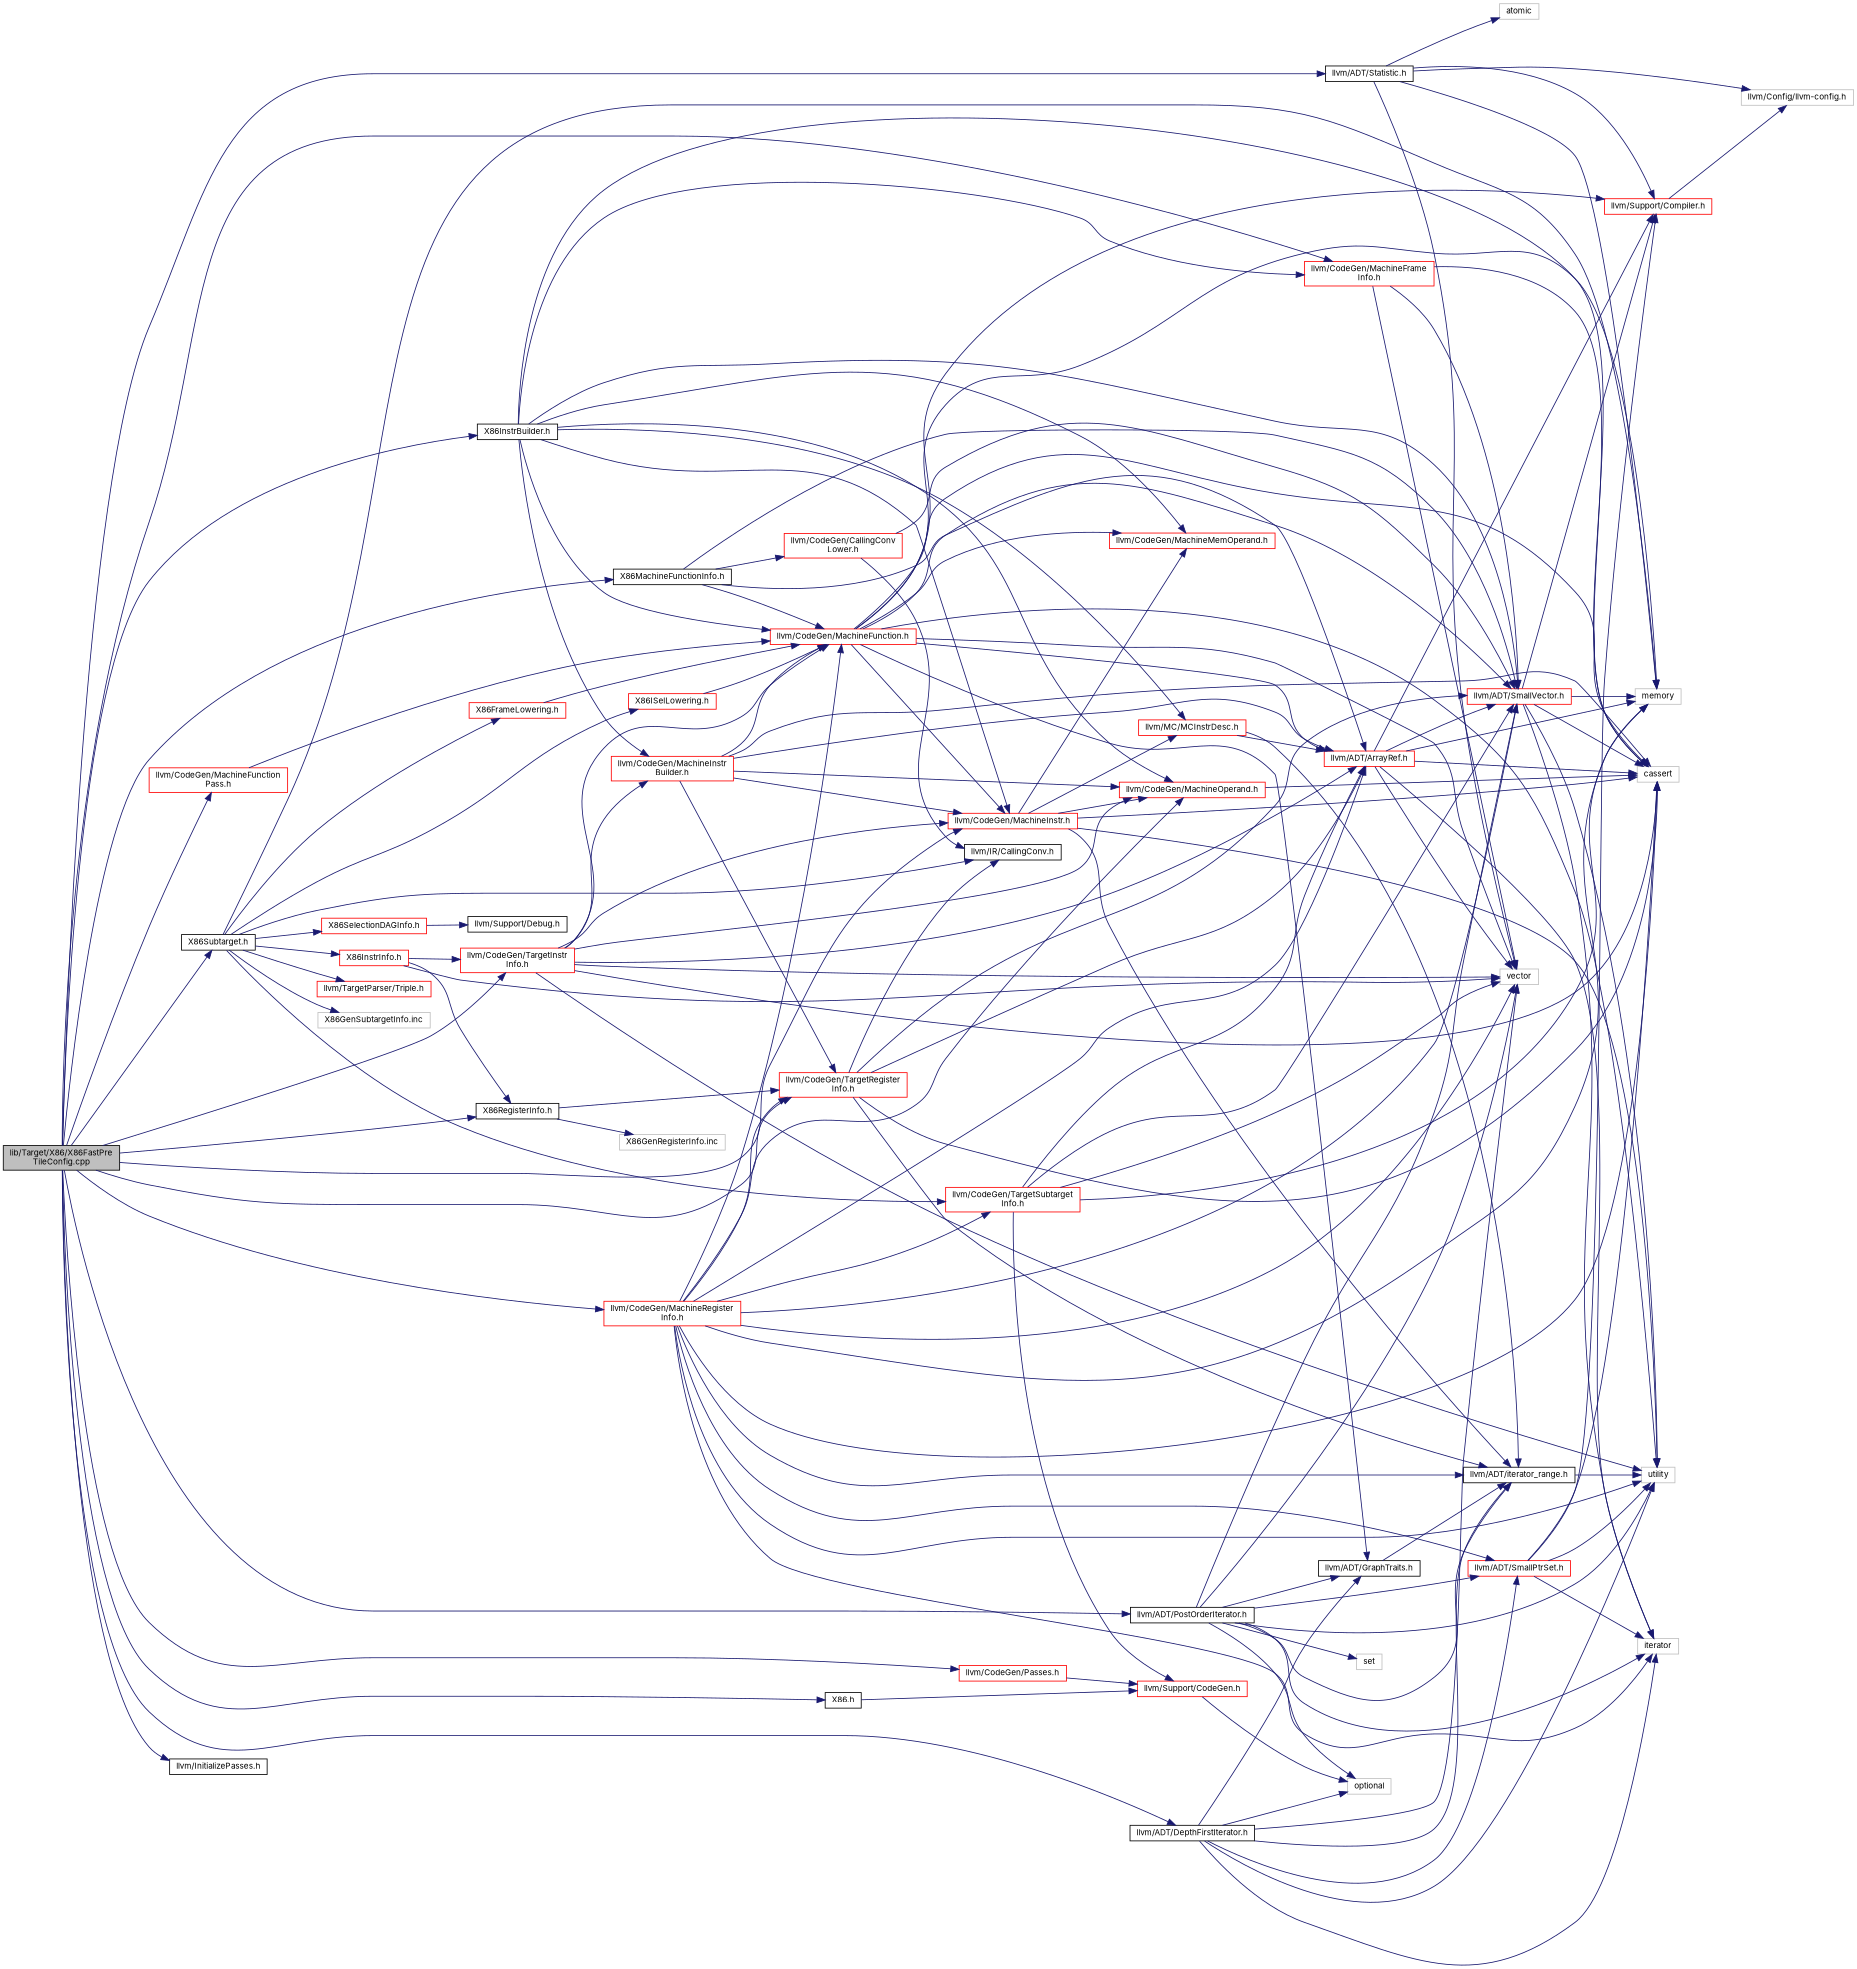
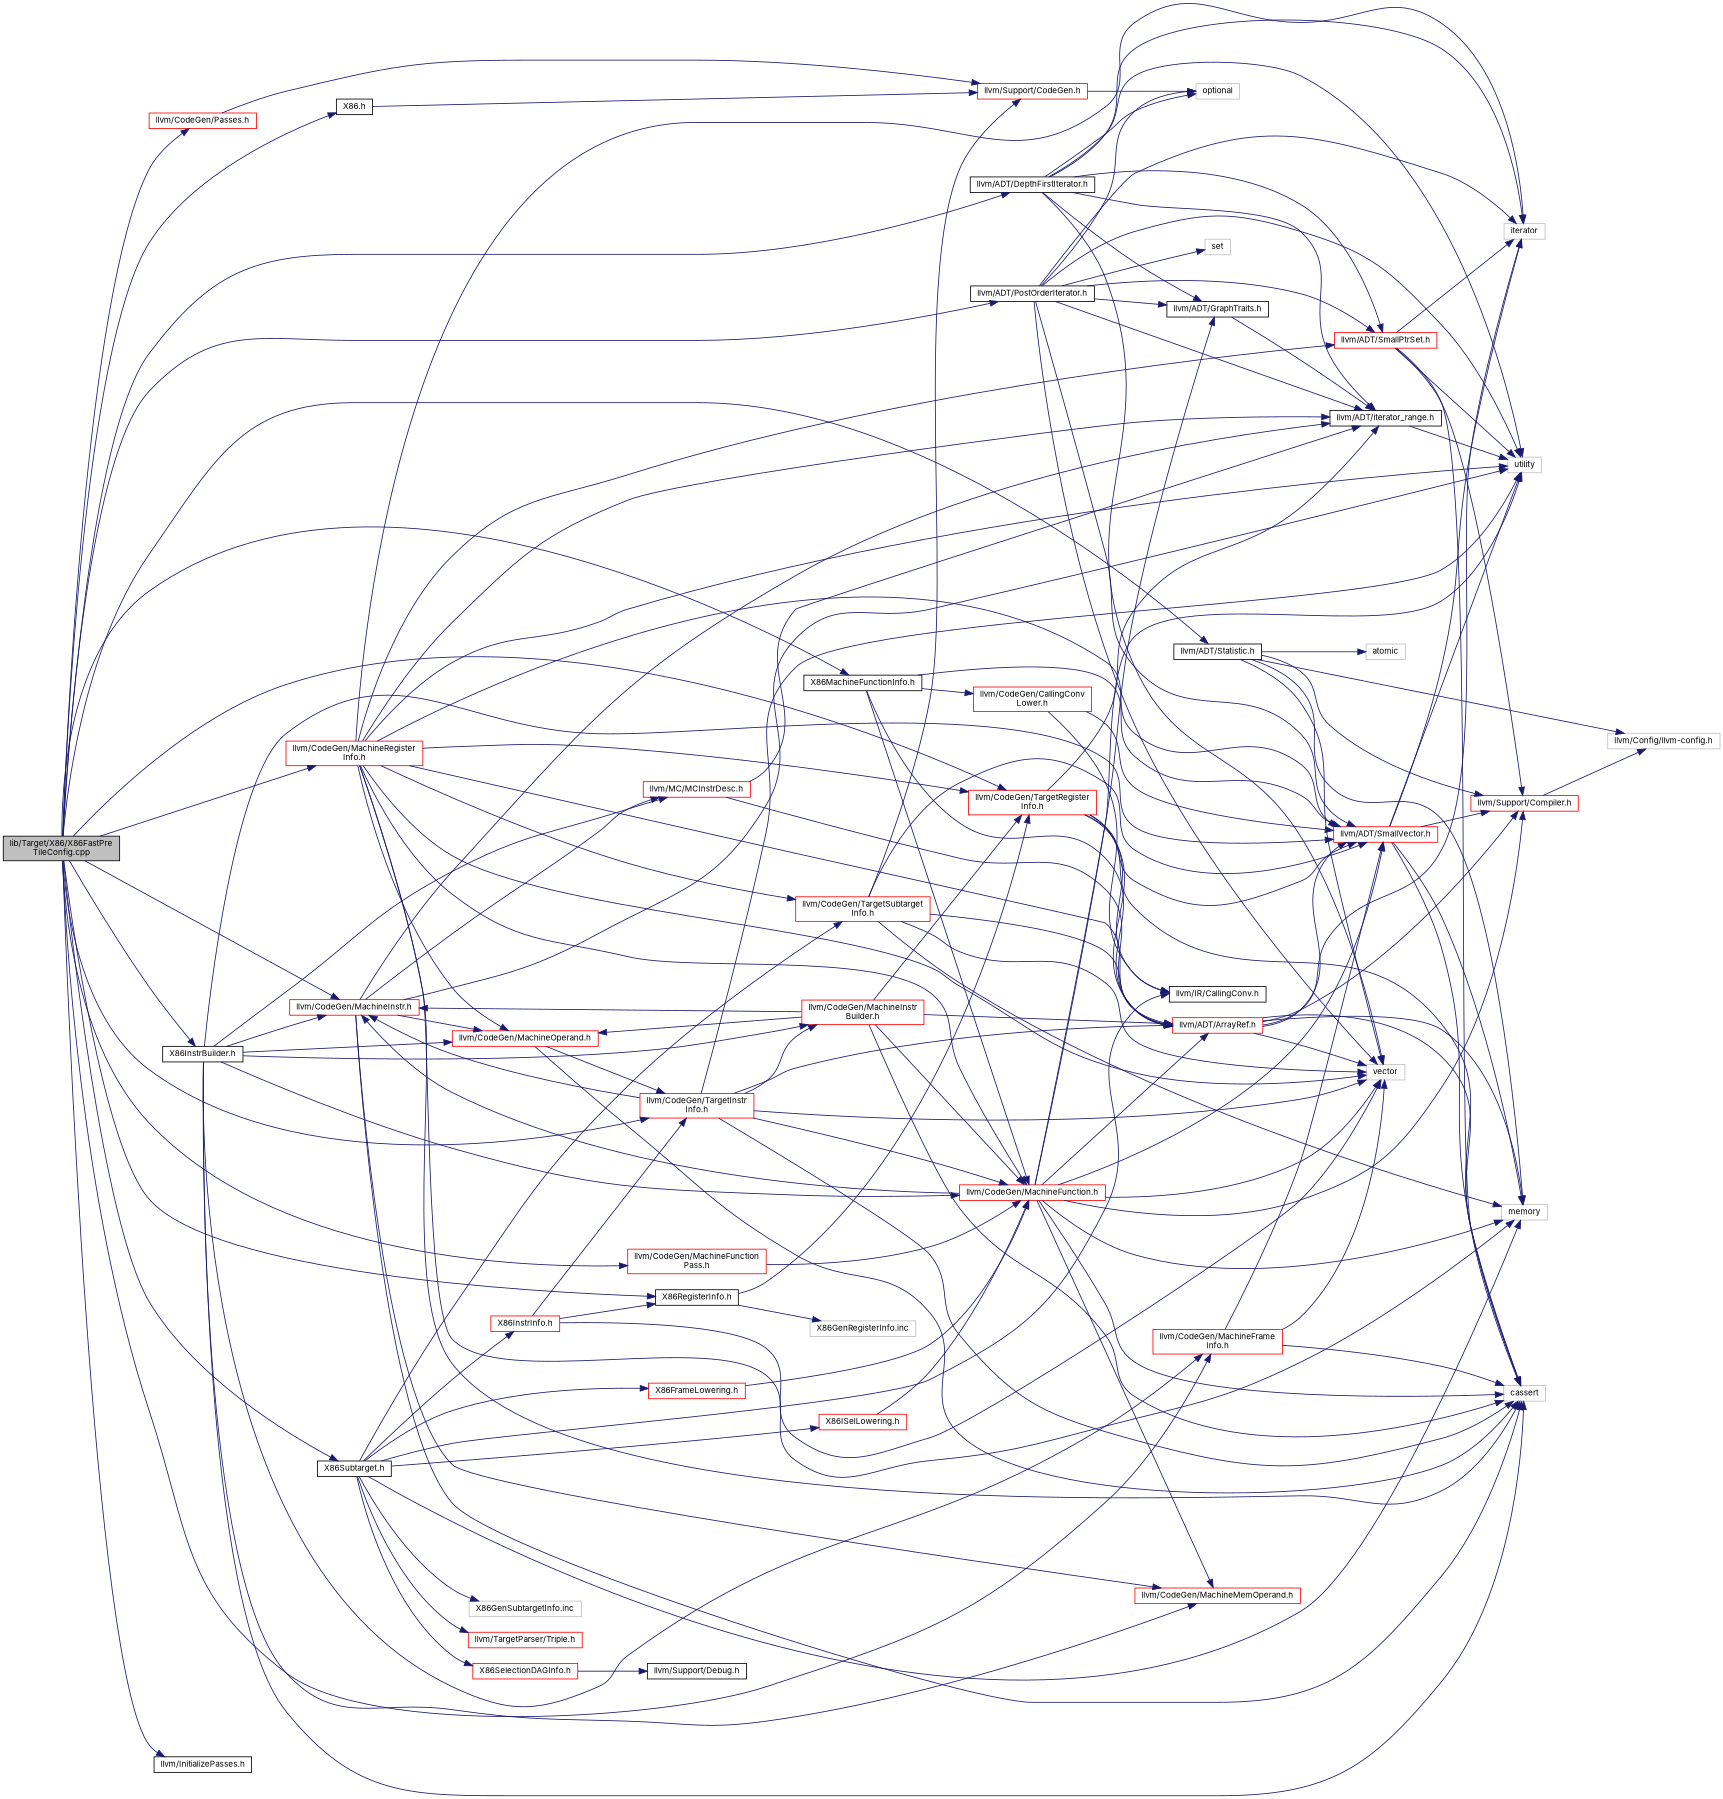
(871, 912) -> (601, 1068)
